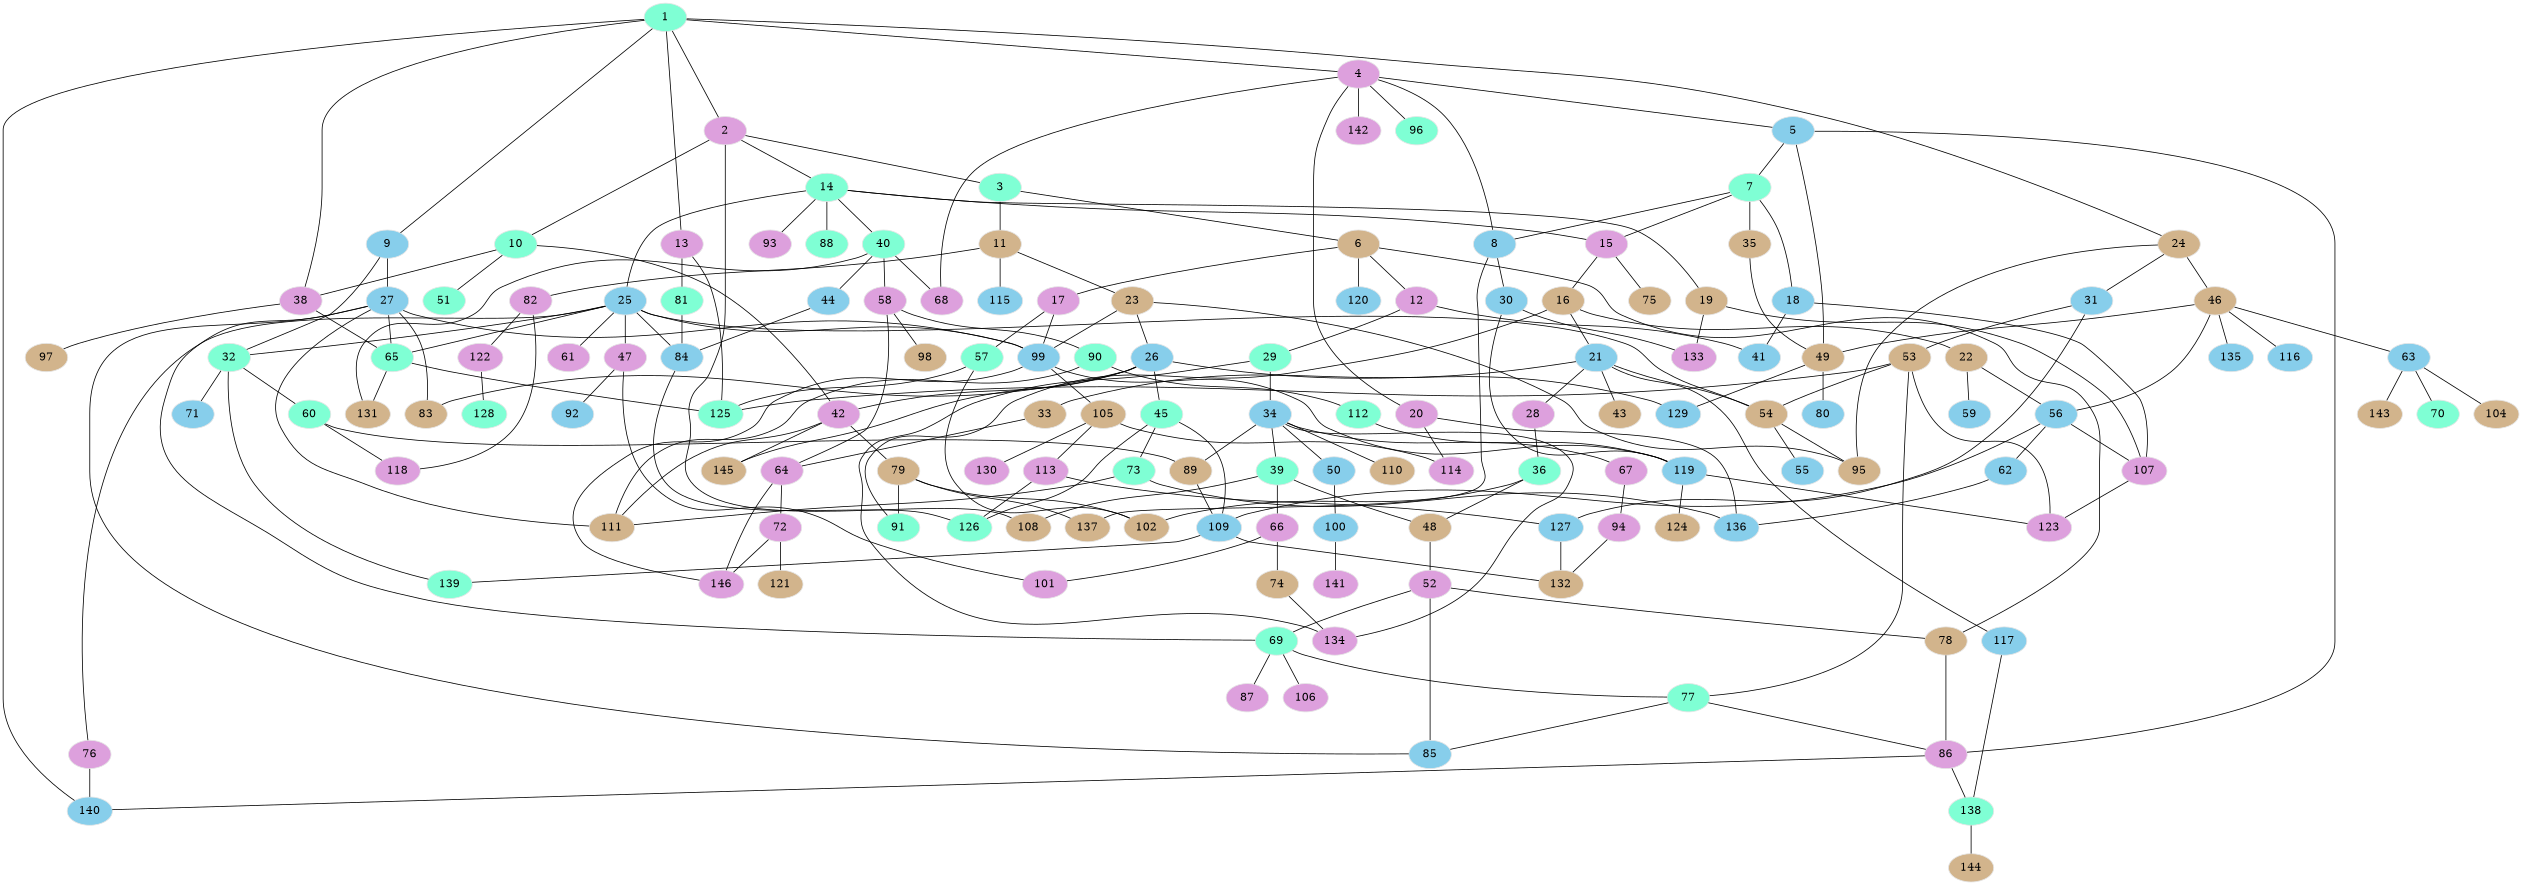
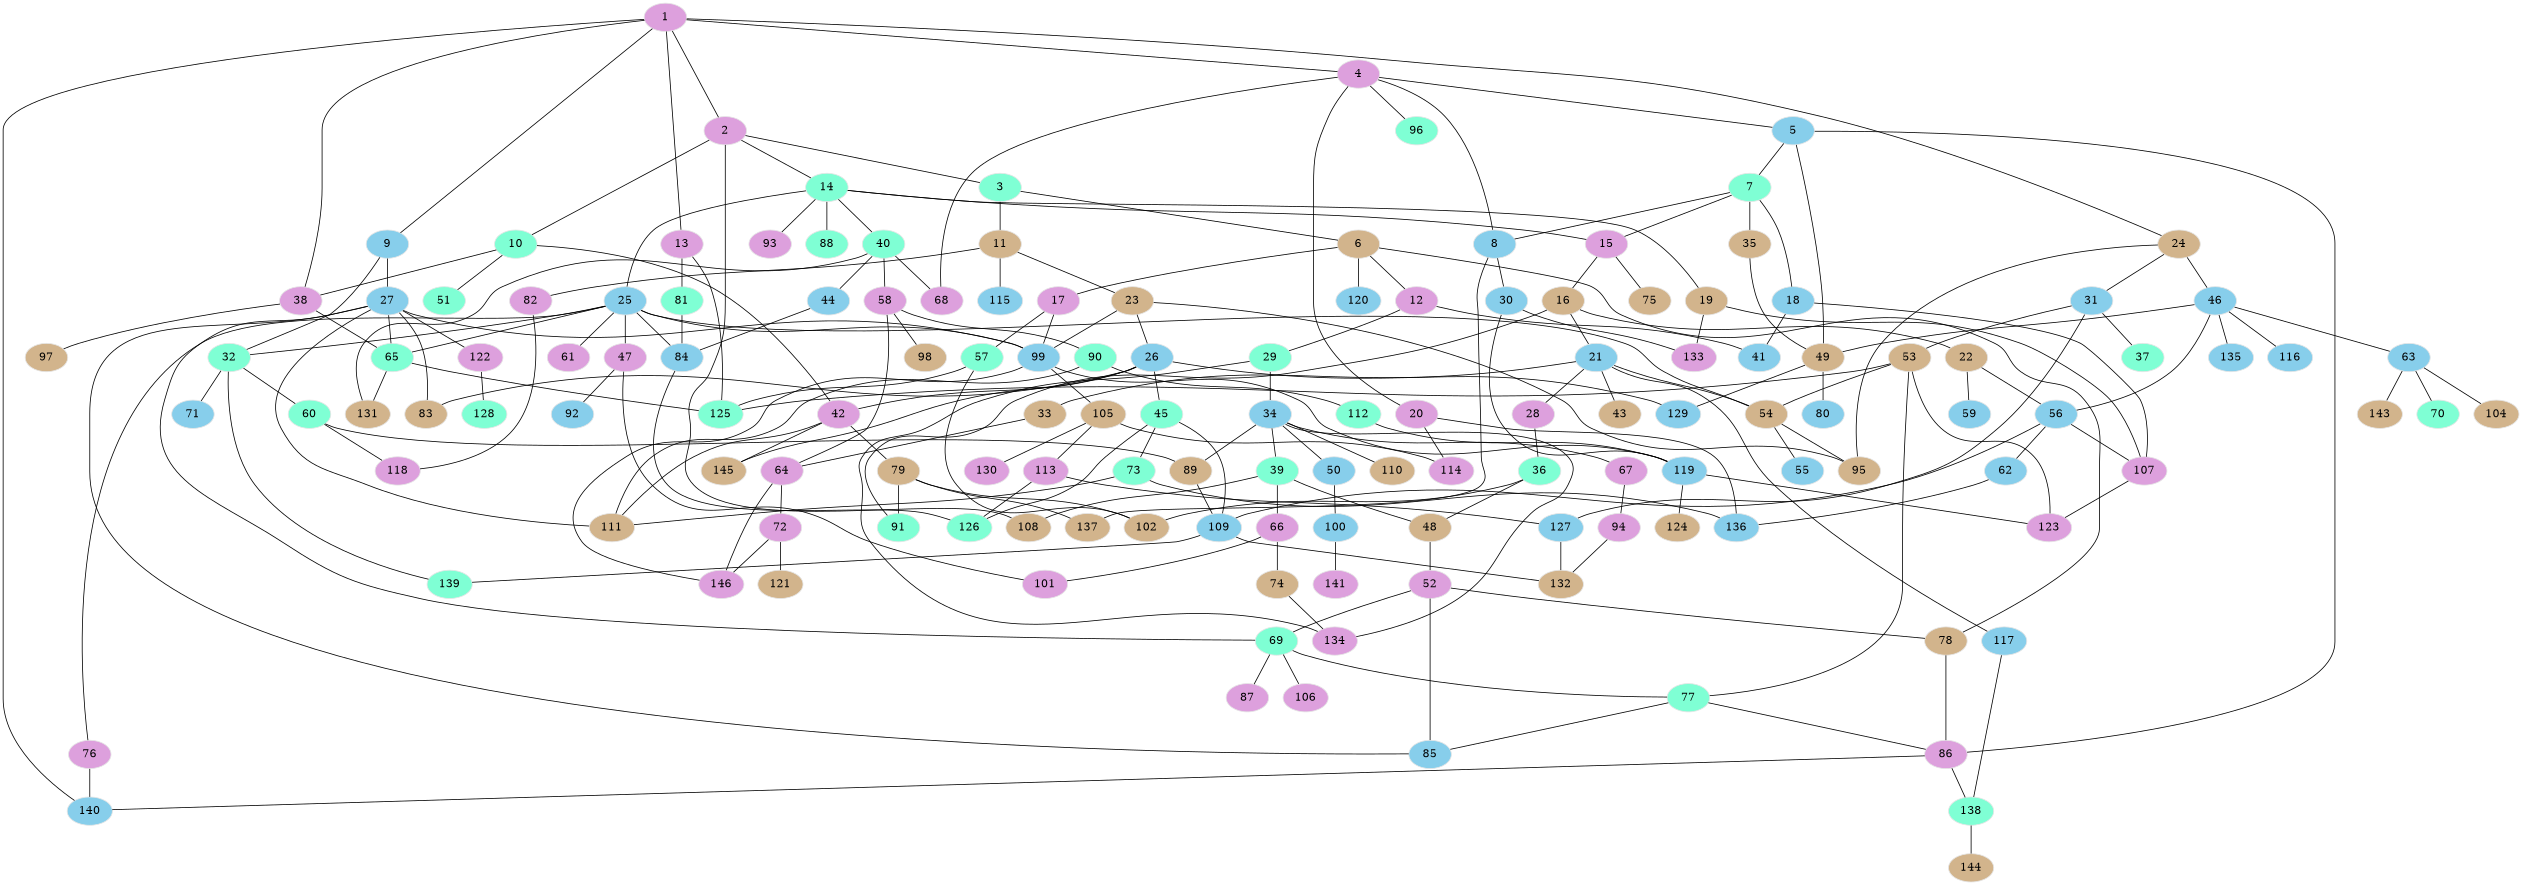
(665, 17) -> (665, 17)
(1358, 131) -> none
(2215, 301) -> (2215, 301)
(499, 337) -> (447, 337)
none -> (2143, 358)
